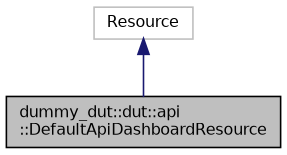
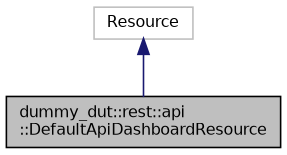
(144, 122) -> (144, 122)
